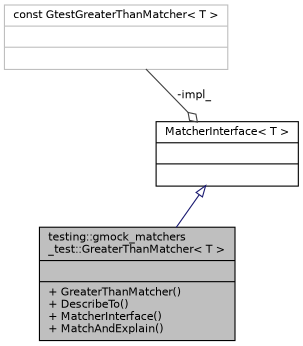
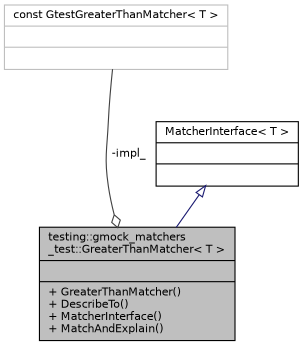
(167, 91) -> (107, 142)
